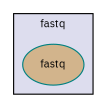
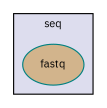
(53, 24) -> (53, 24)
